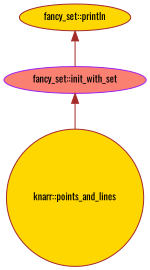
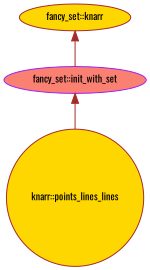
(75, 17) -> (75, 17)
(75, 198) -> (75, 198)
